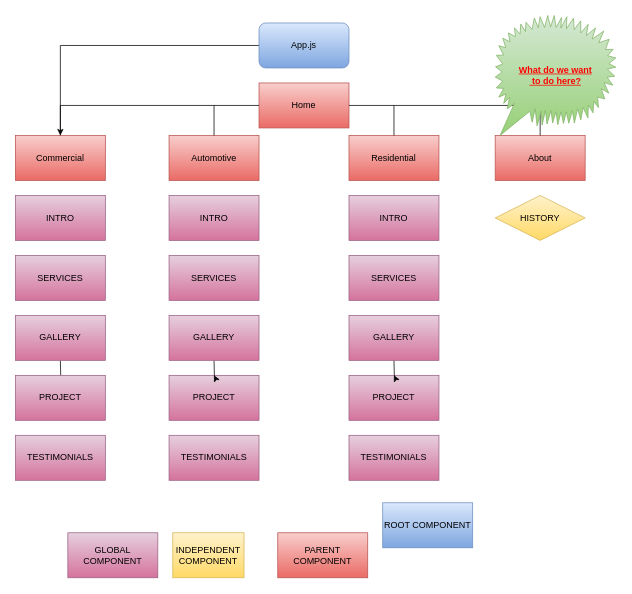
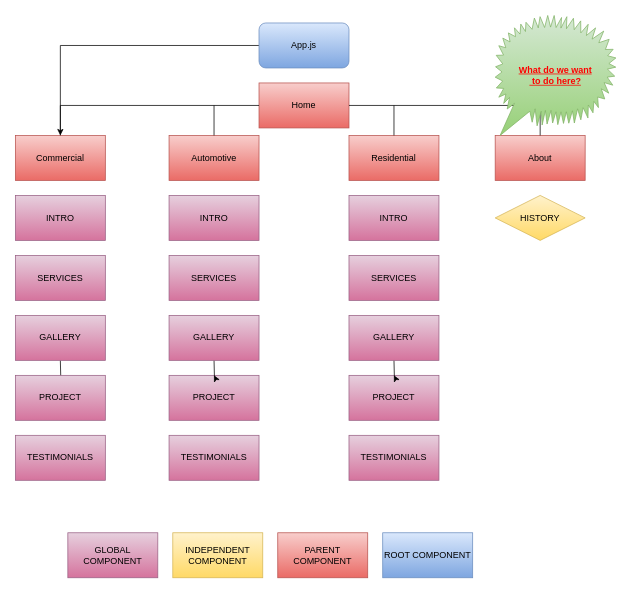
(428, 525) -> (428, 555)
(209, 555) -> (218, 555)
